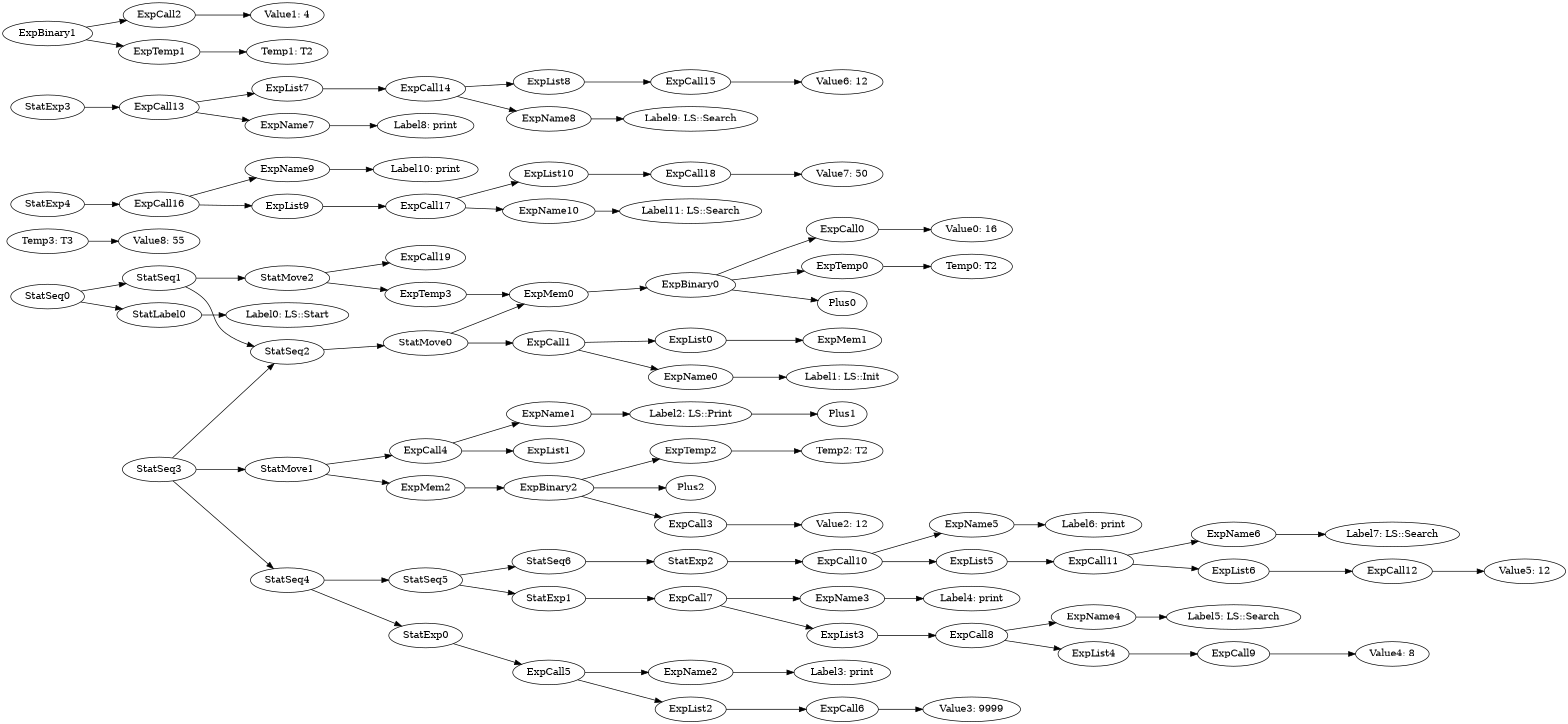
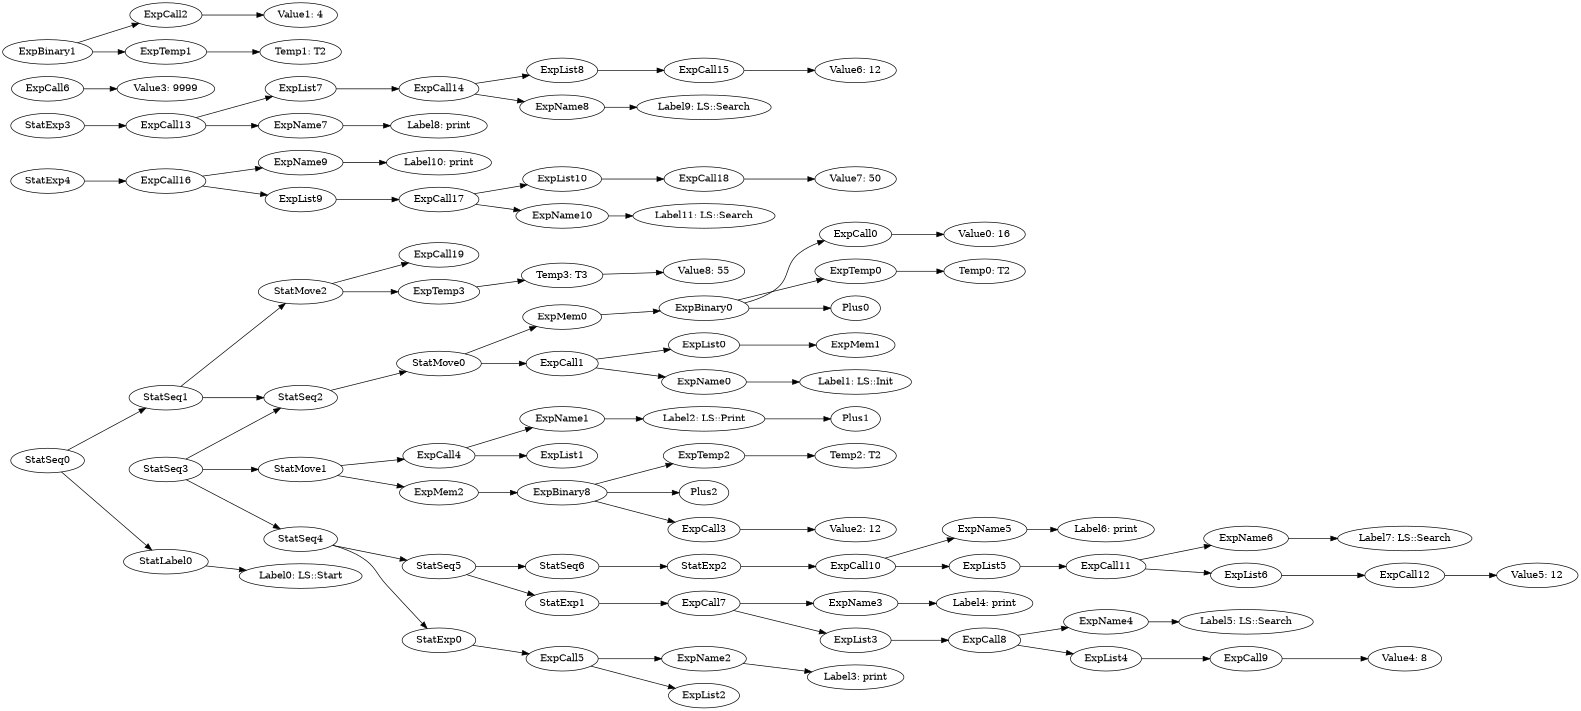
(484, 295) -> (497, 284)
(549, 488) -> (562, 493)
(763, 709) -> none
